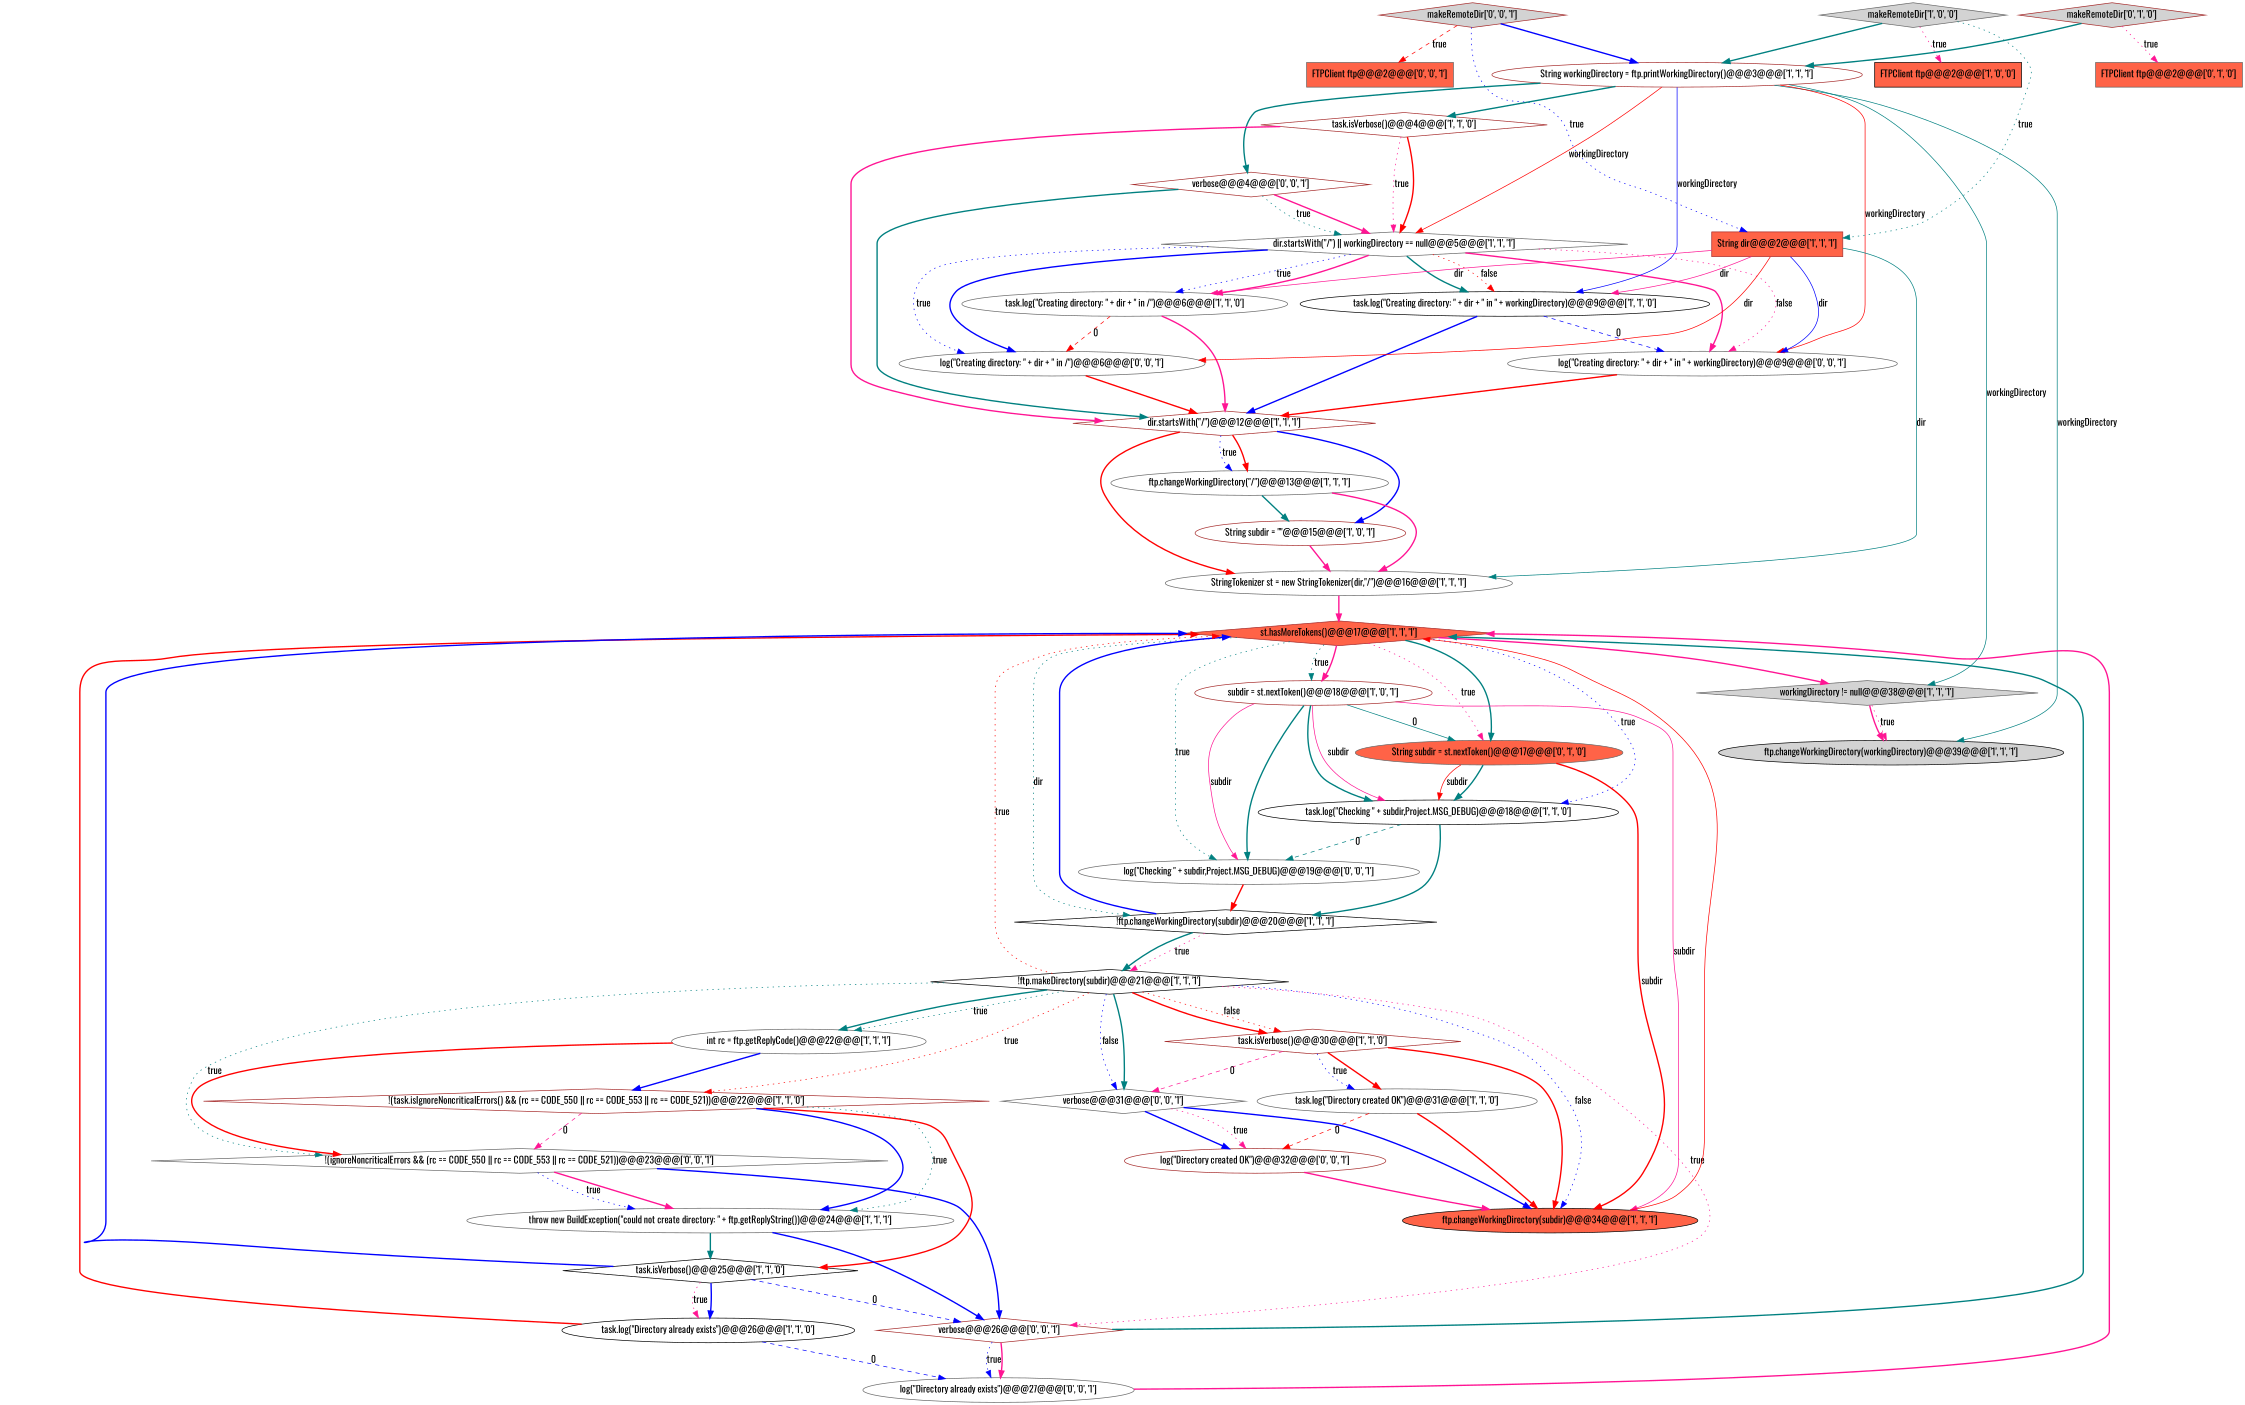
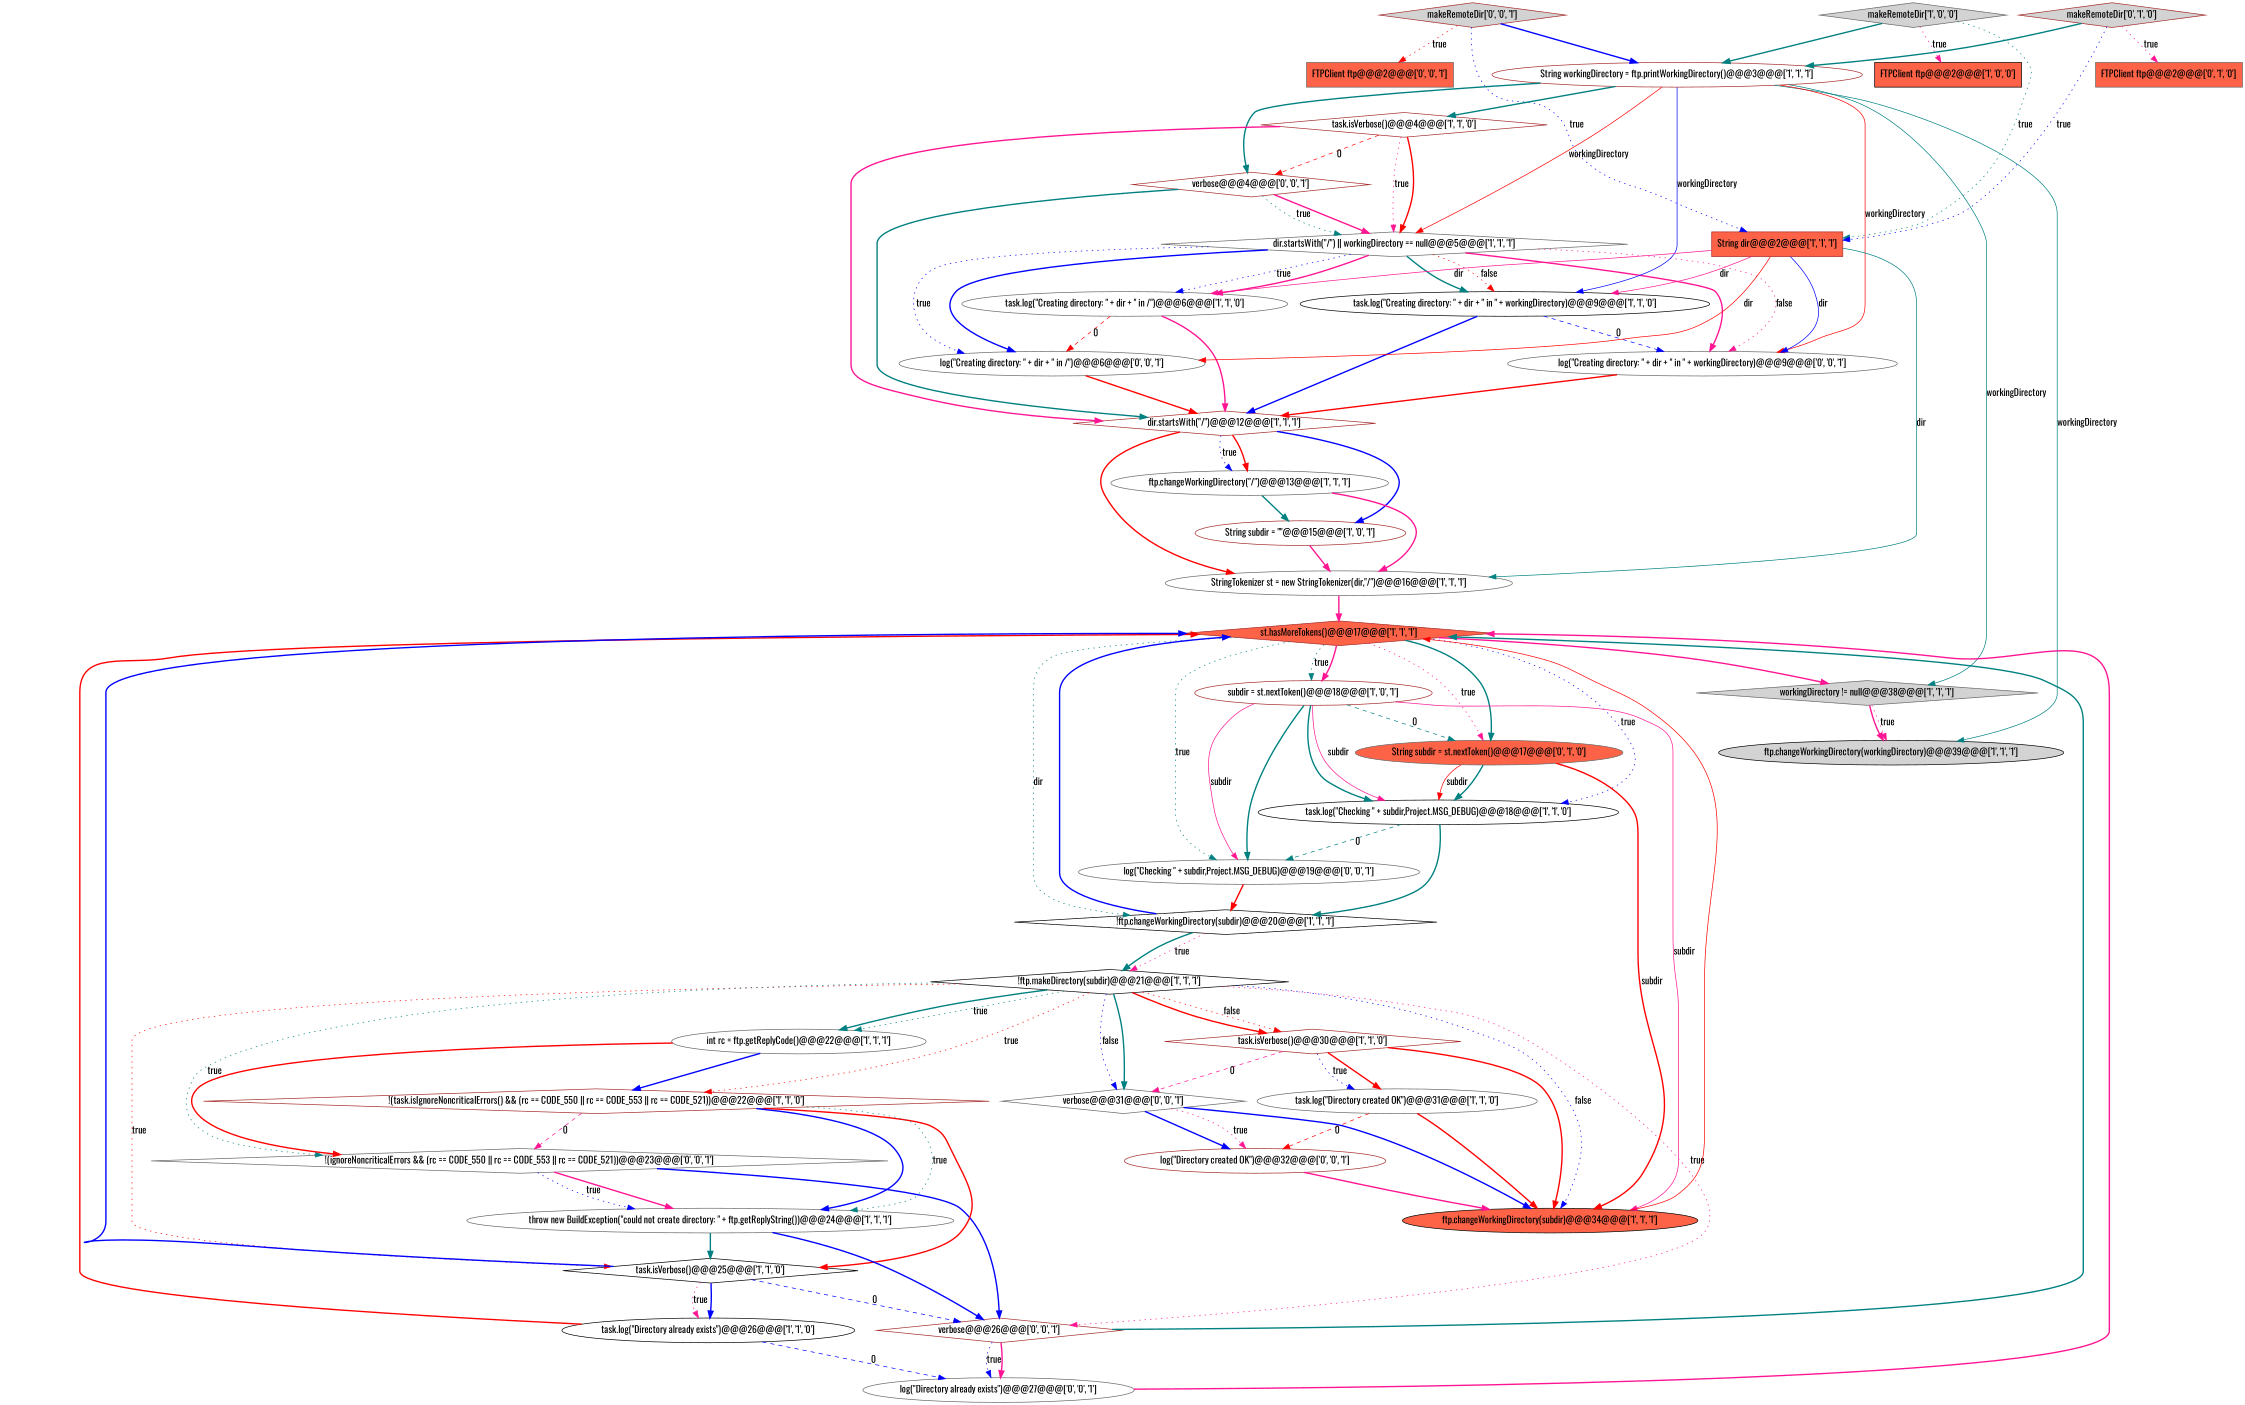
(1431, 42) -> (1431, 42)
none -> (1330, 154)
none -> (2009, 173)
(1398, 722) -> (1398, 722)
(995, 731) -> (216, 1016)
